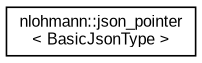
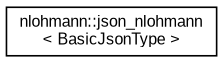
(101, 32) -> (112, 32)
